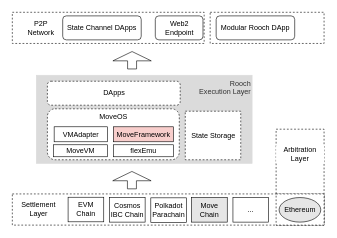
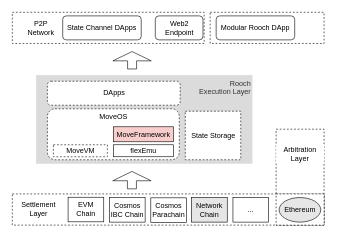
(81, 134) -> none
(80, 151) -> (80, 151)
(169, 210) -> (169, 210)
(210, 210) -> (210, 210)
